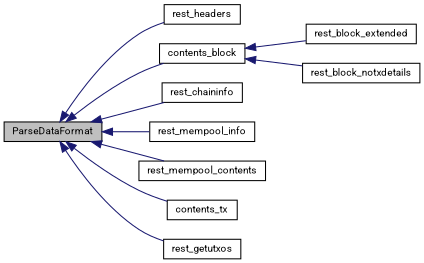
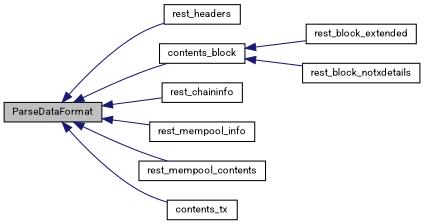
(202, 249) -> none
